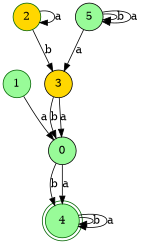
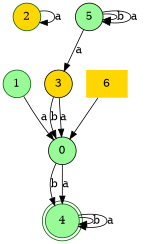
(41, 47) -> none
none -> (107, 84)
